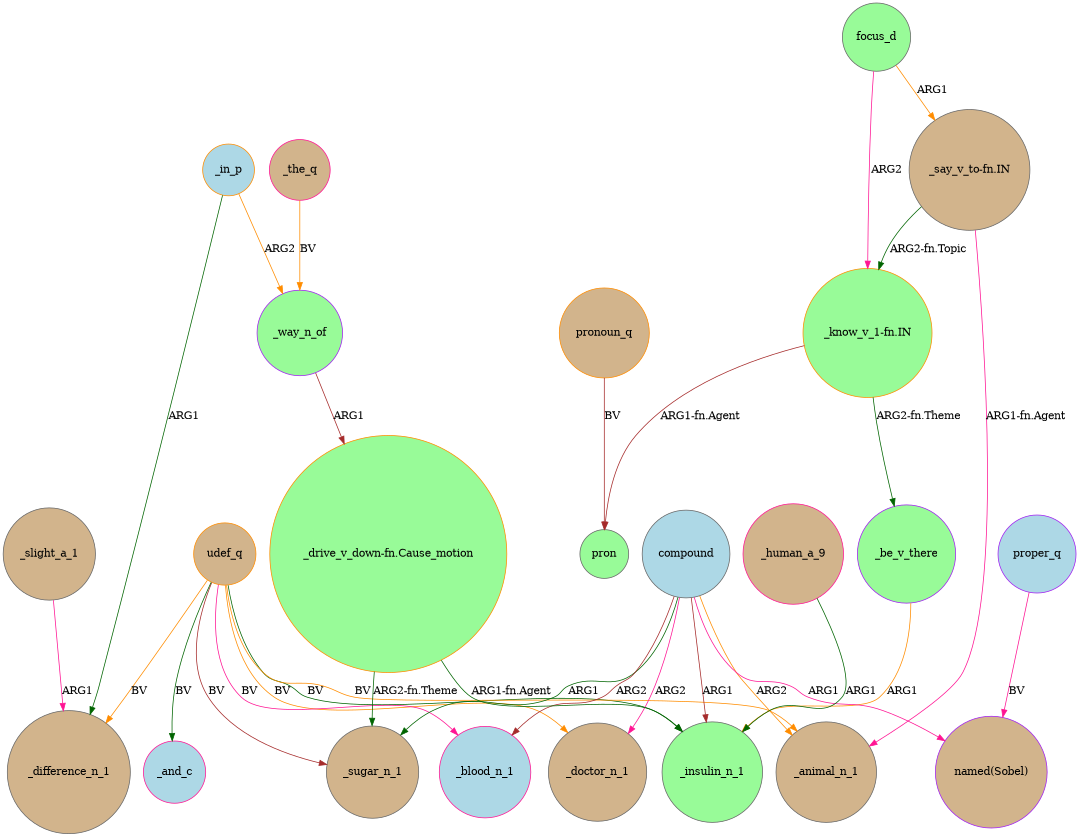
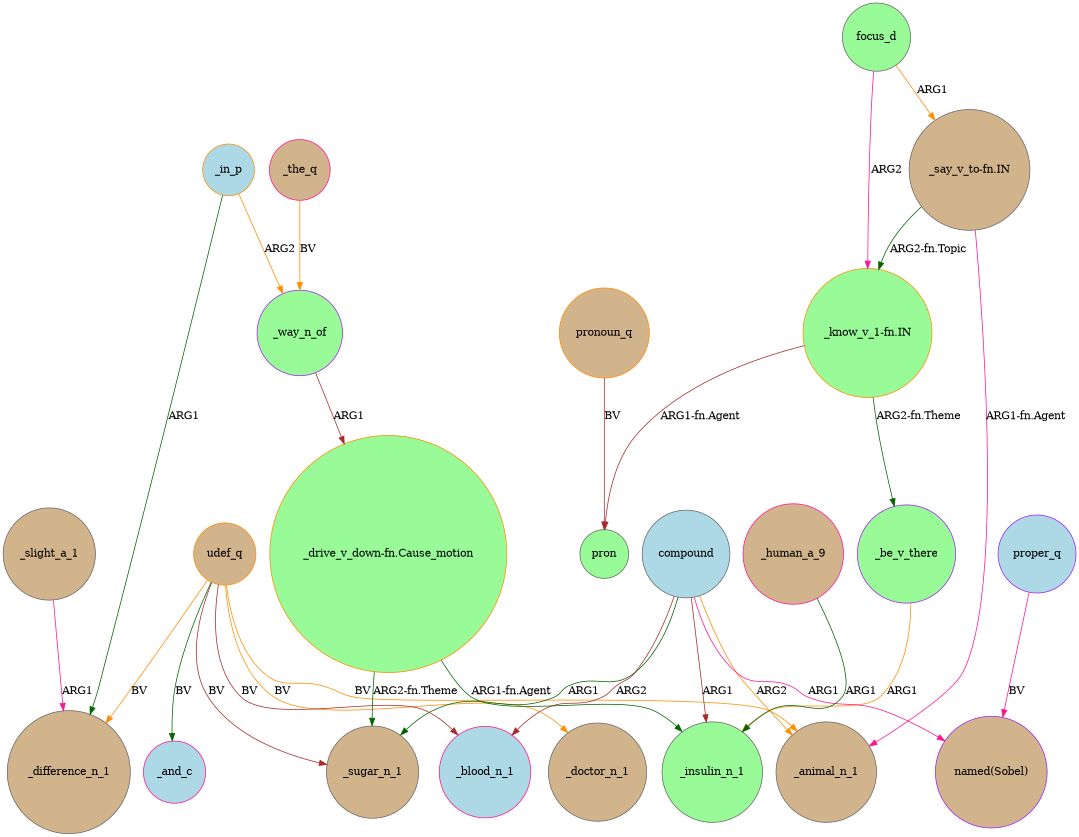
(663, 665) -> none
(331, 701) -> none
(289, 709) -> (289, 709)
